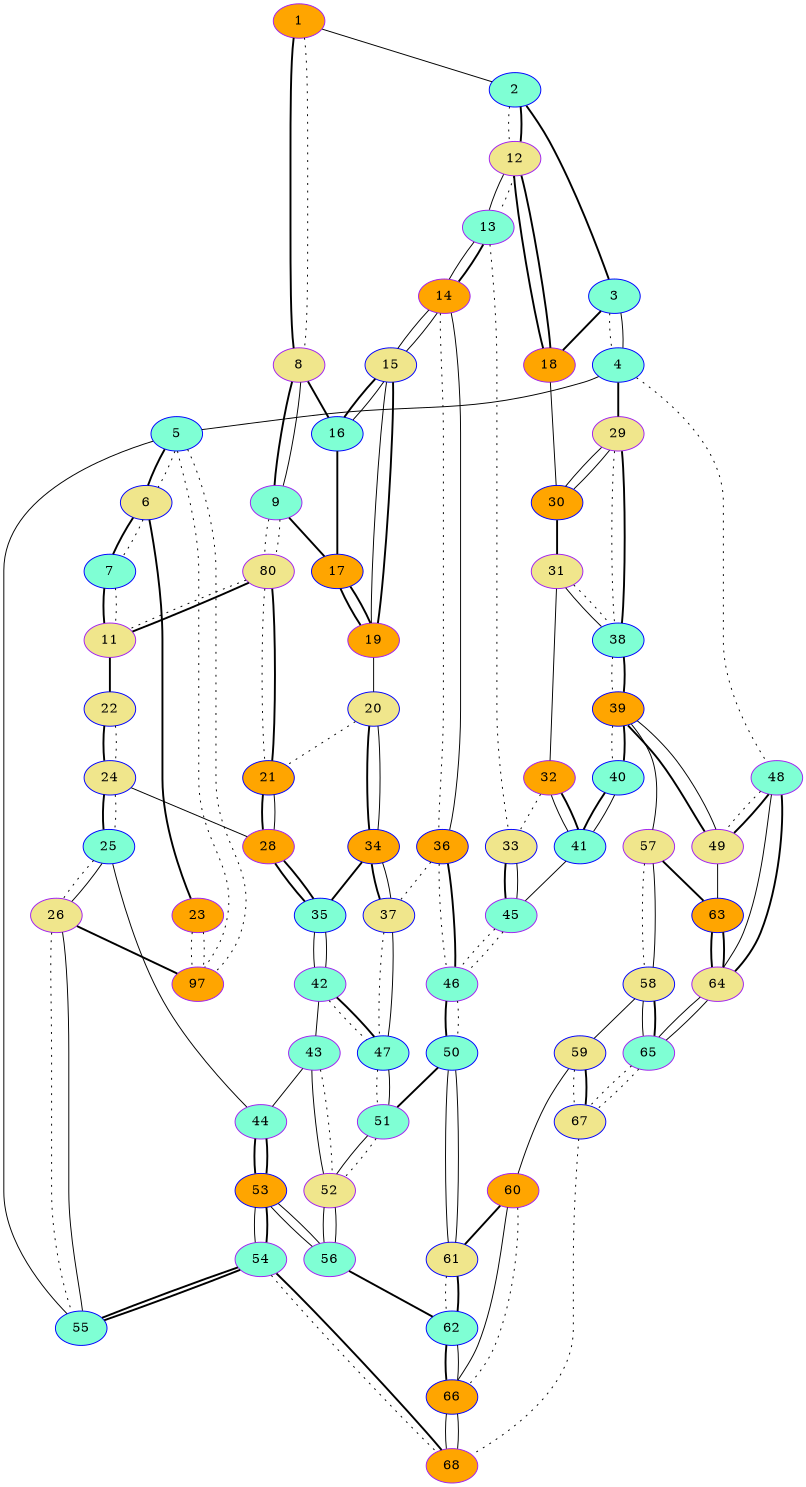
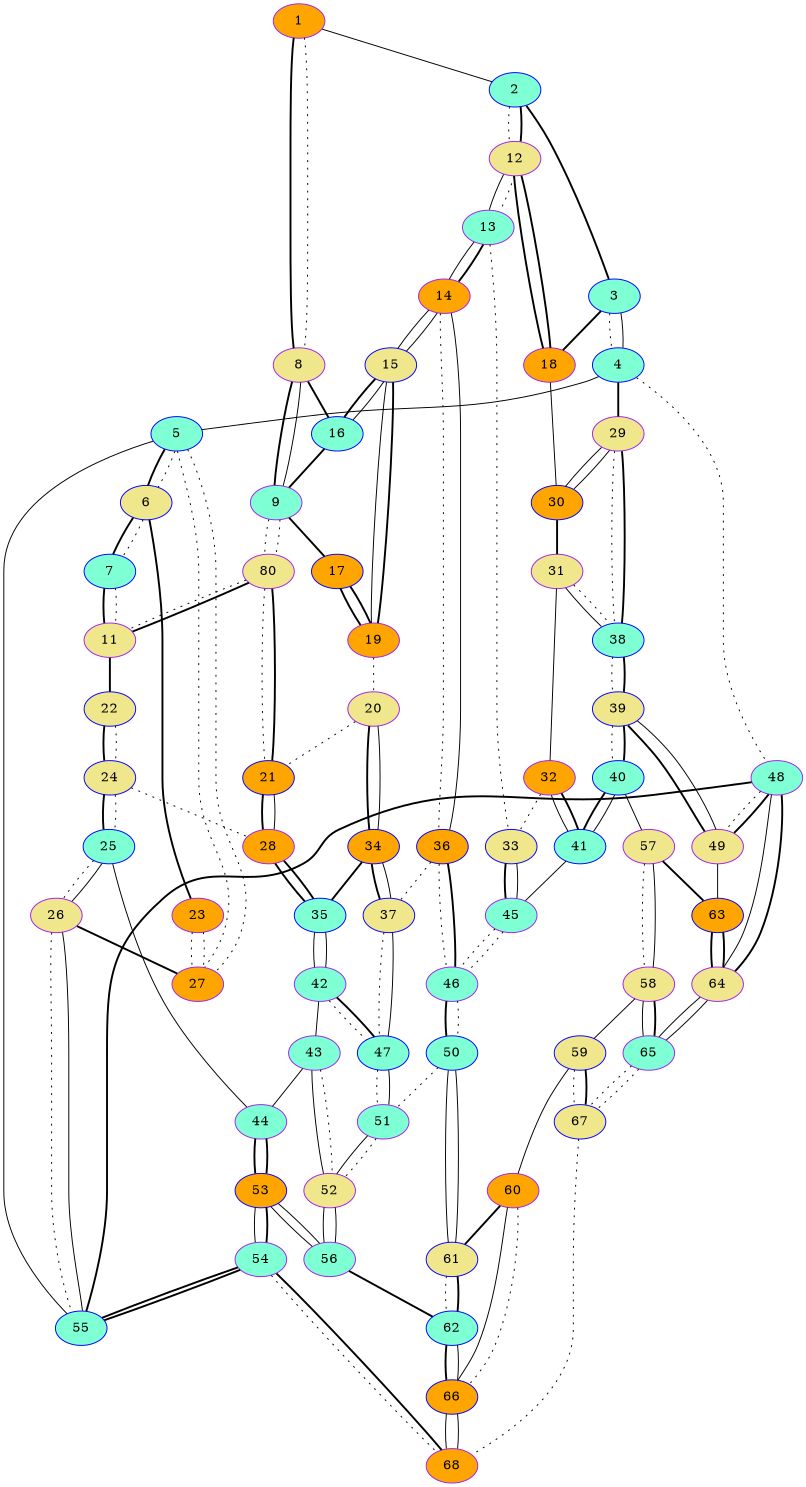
(337, 503) -> (307, 468)
(374, 675) -> (374, 675)
(374, 709) -> (374, 709)
(618, 709) -> (618, 709)
(655, 774) -> (634, 812)
(189, 812) -> (189, 812)
none -> (250, 877)
(198, 984) -> (198, 984)
(649, 984) -> (649, 984)
(418, 1087) -> (418, 1087)
